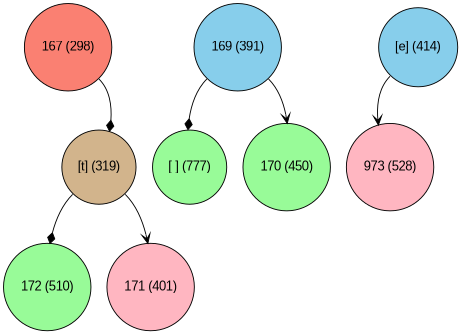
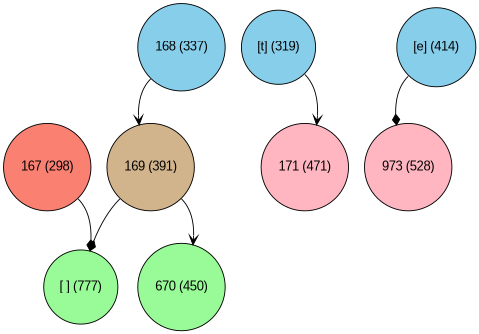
none -> (181, 47)
(238, 47) -> (151, 167)
(380, 95) -> (398, 94)
(109, 98) -> (89, 218)
(99, 167) -> (279, 47)
(287, 167) -> (181, 287)
(47, 287) -> none
(151, 287) -> (305, 167)
